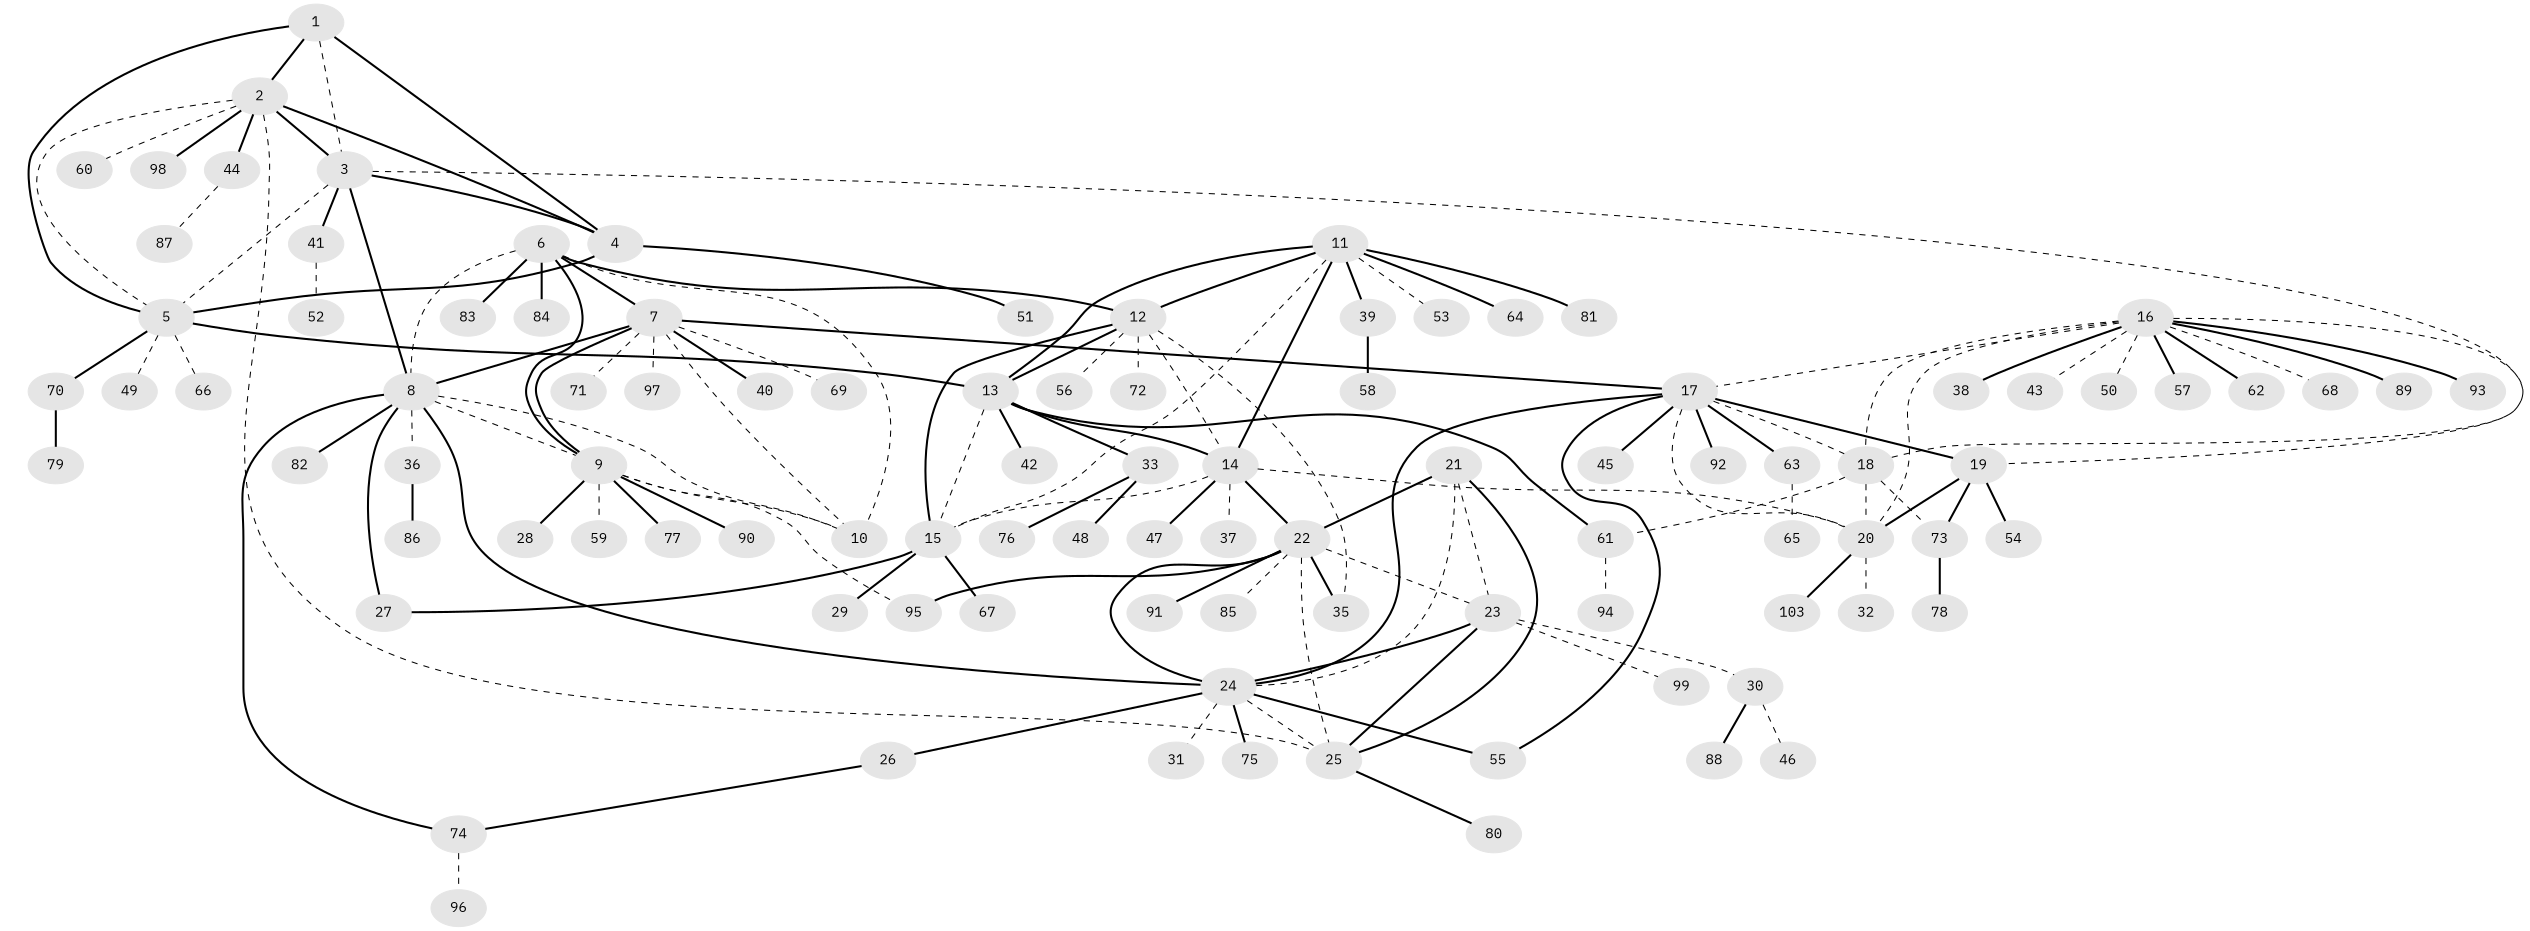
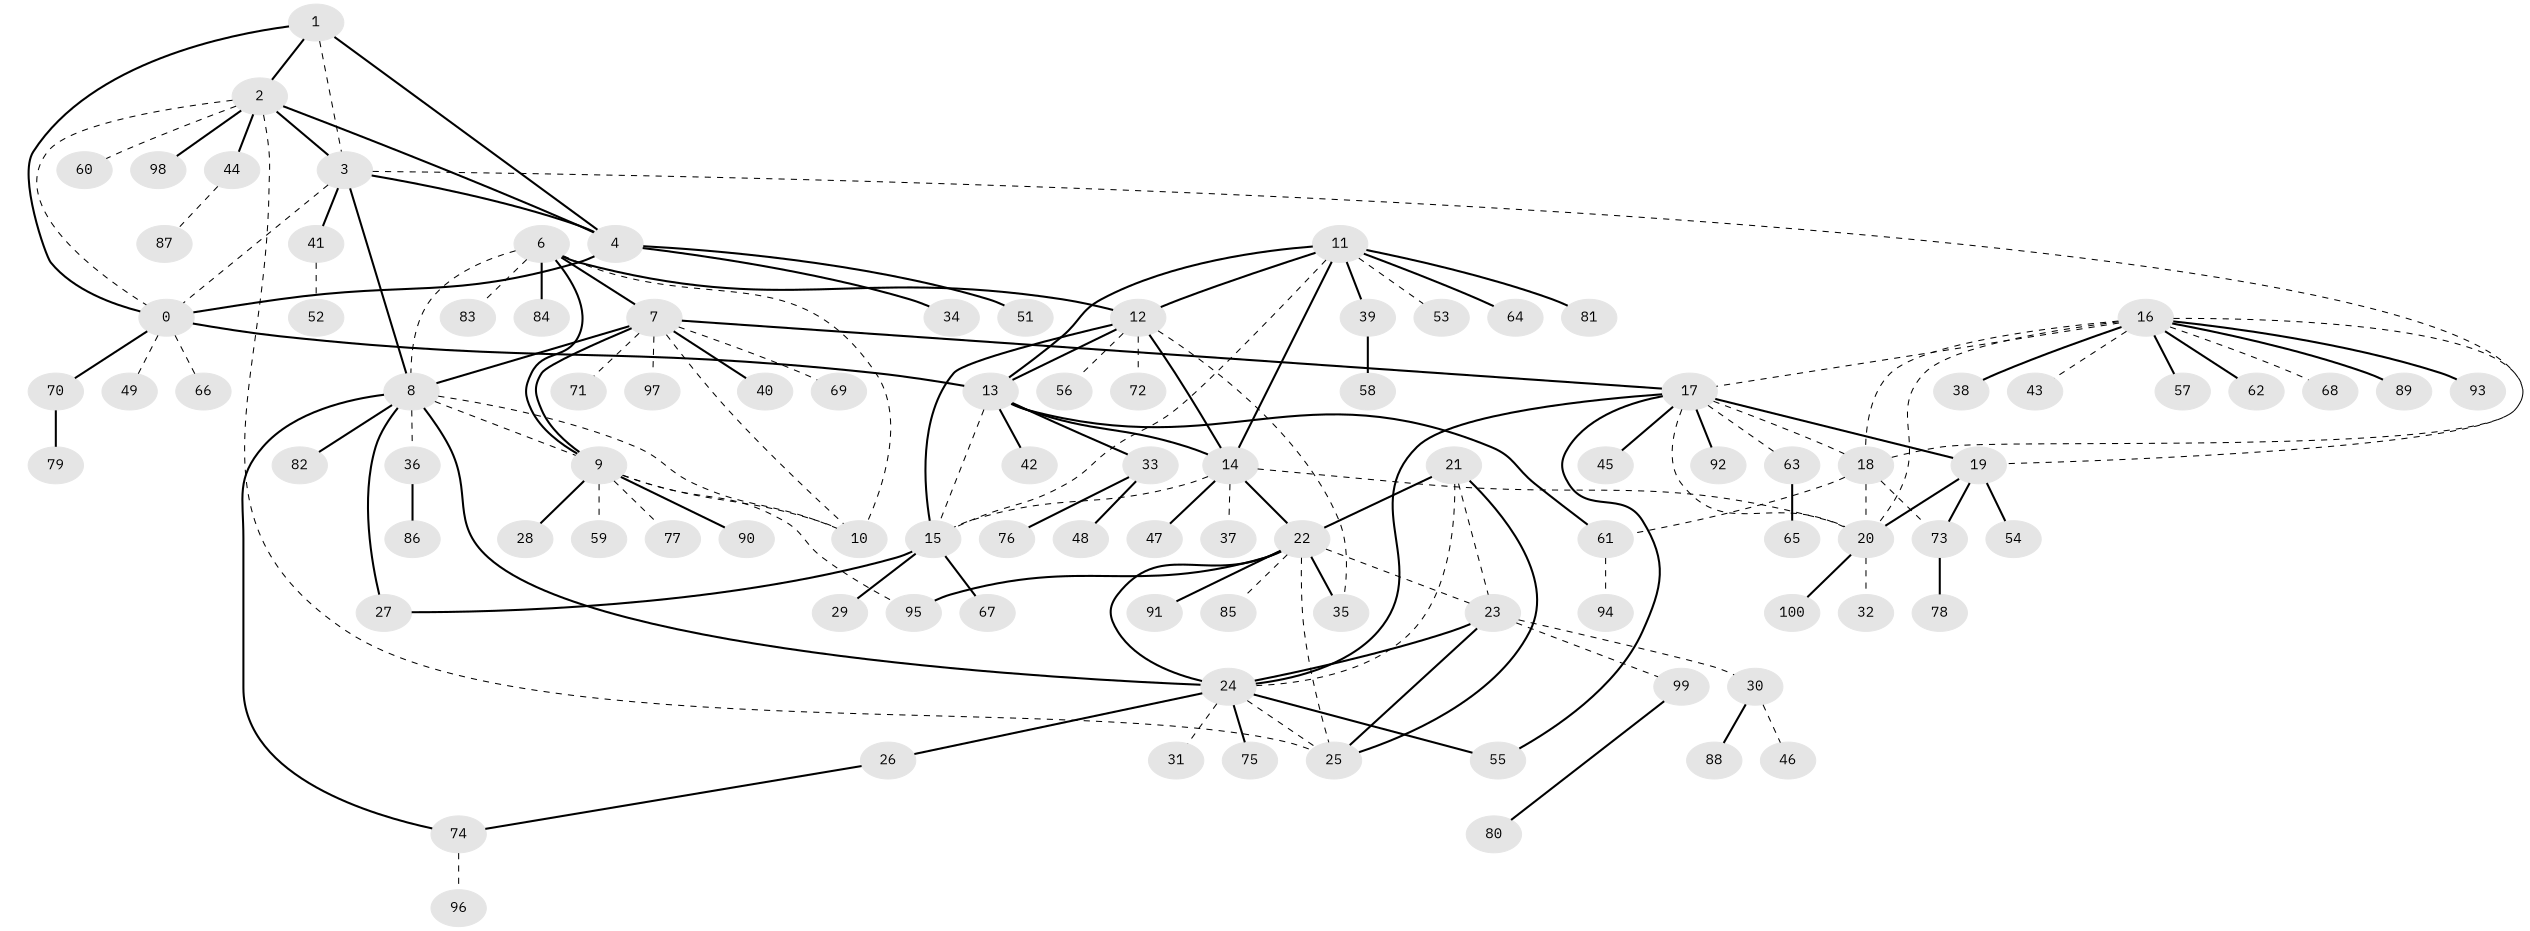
(497, 288) -> (497, 288)
(167, 318) -> (167, 318)
none -> (952, 318)
(1186, 391) -> (1186, 391)
(2109, 392) -> none
(1741, 428) -> (1741, 428)
(636, 502) -> (636, 502)
(1792, 502) -> (1792, 502)
(1792, 613) -> (1792, 613)
(1414, 797) -> (1588, 761)
